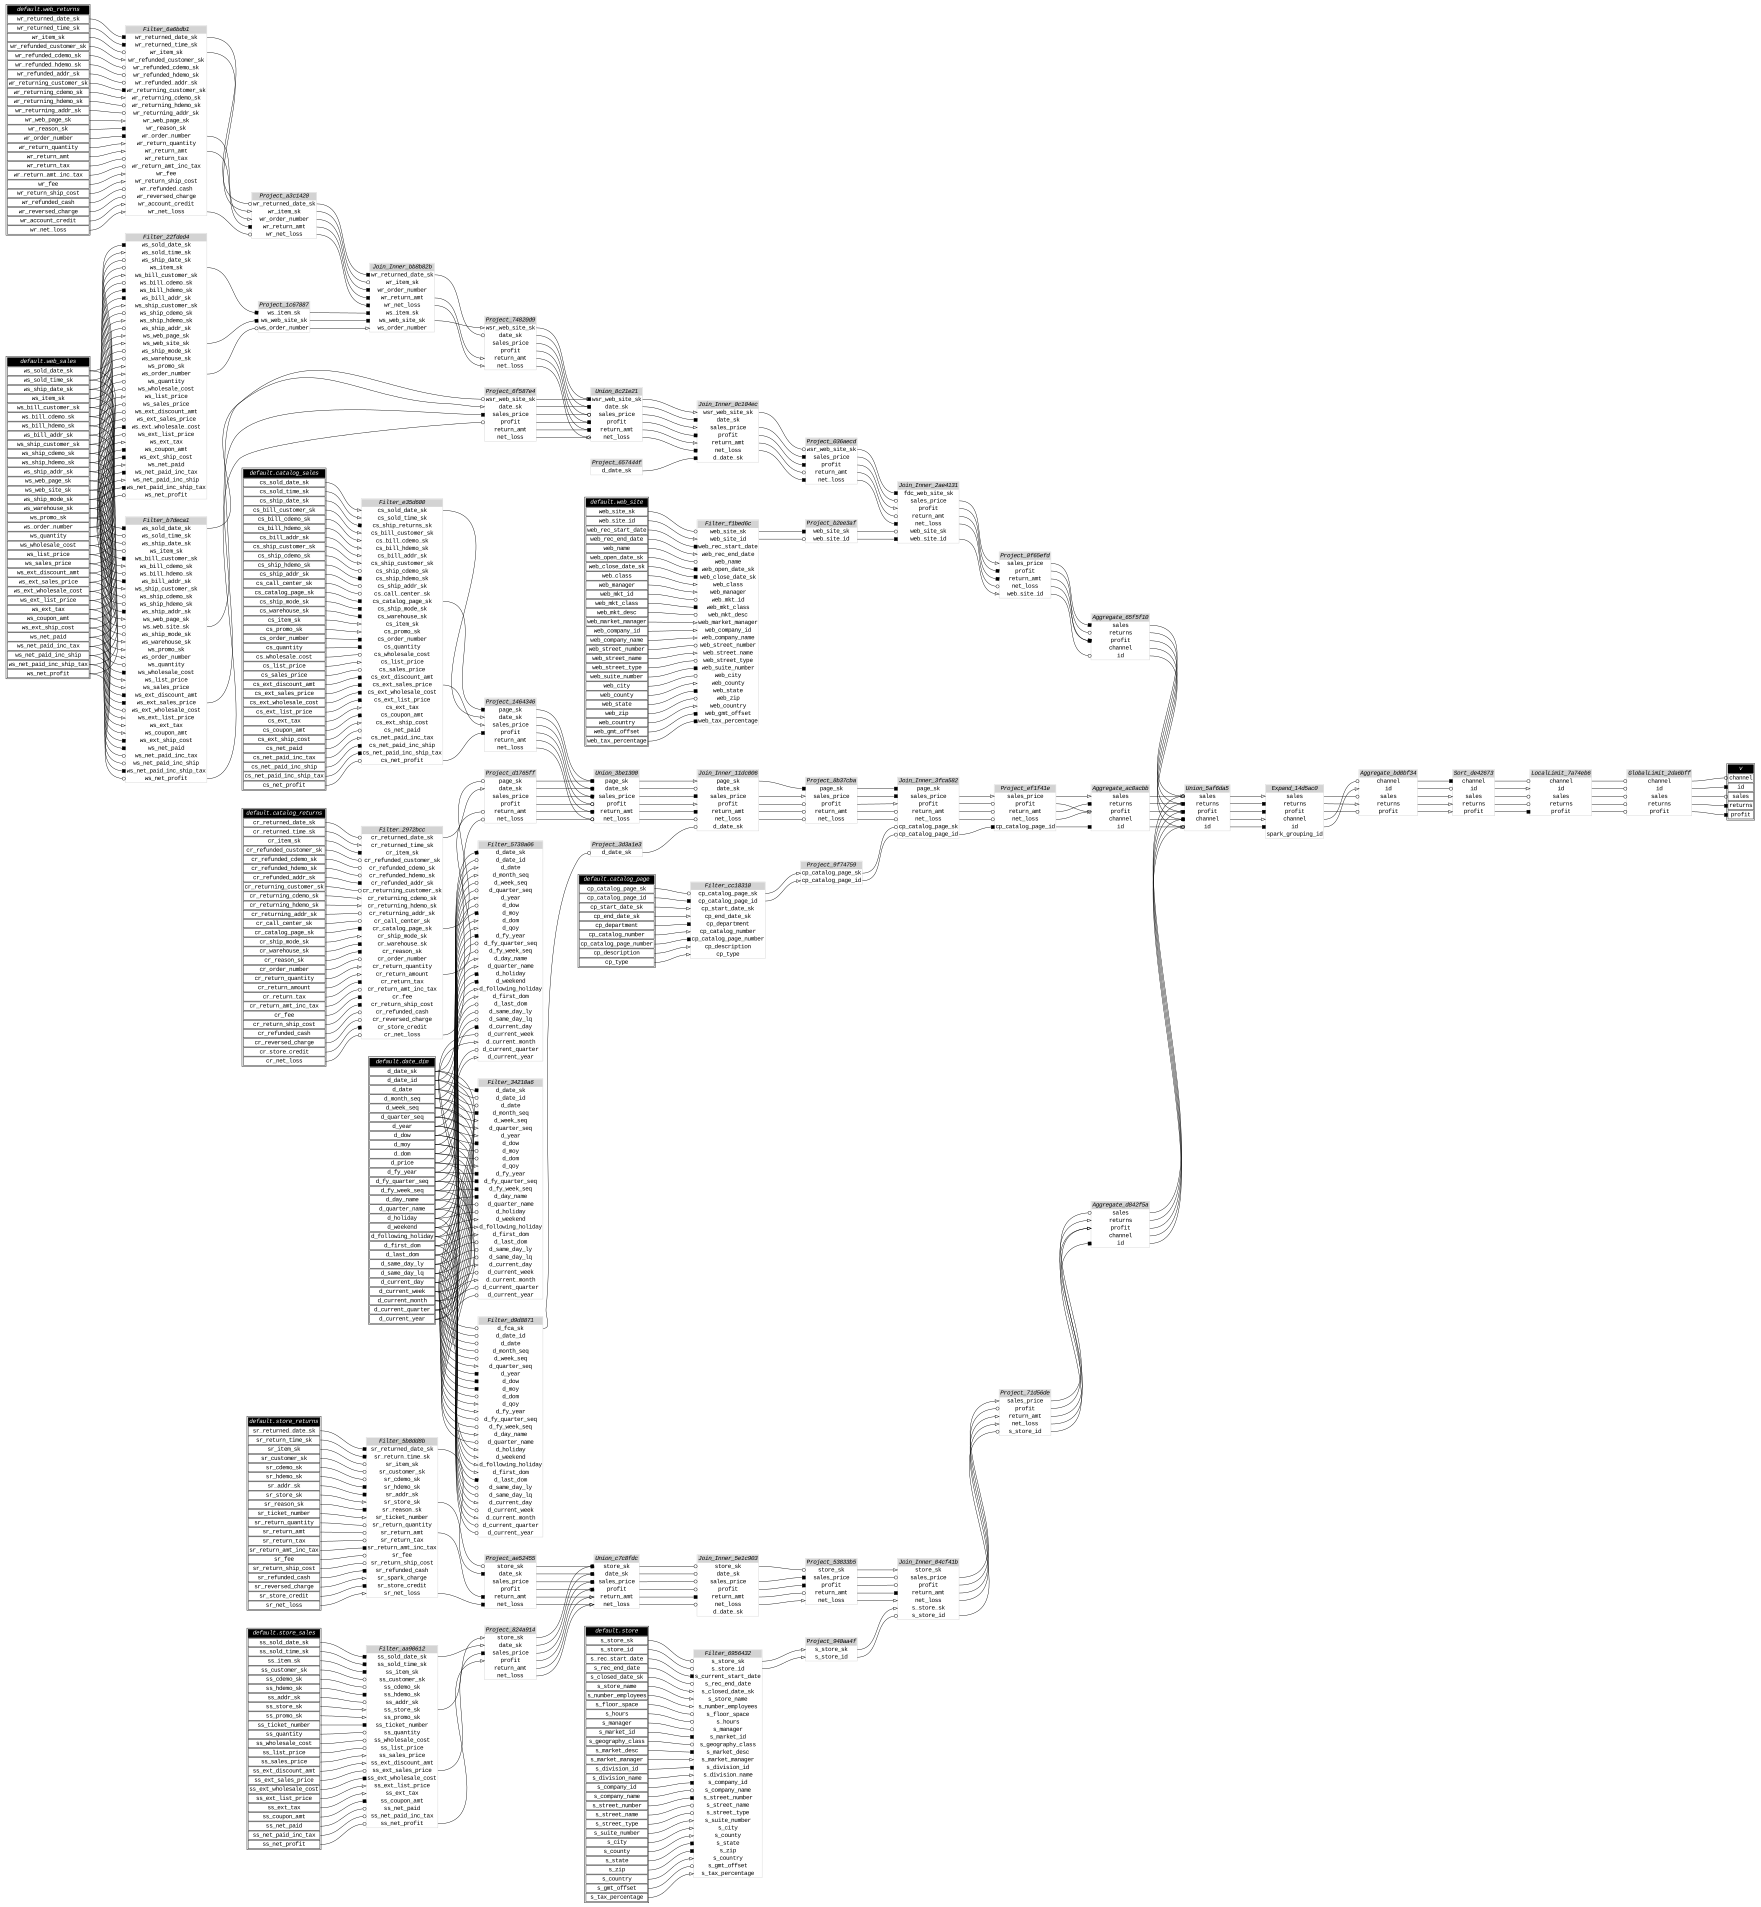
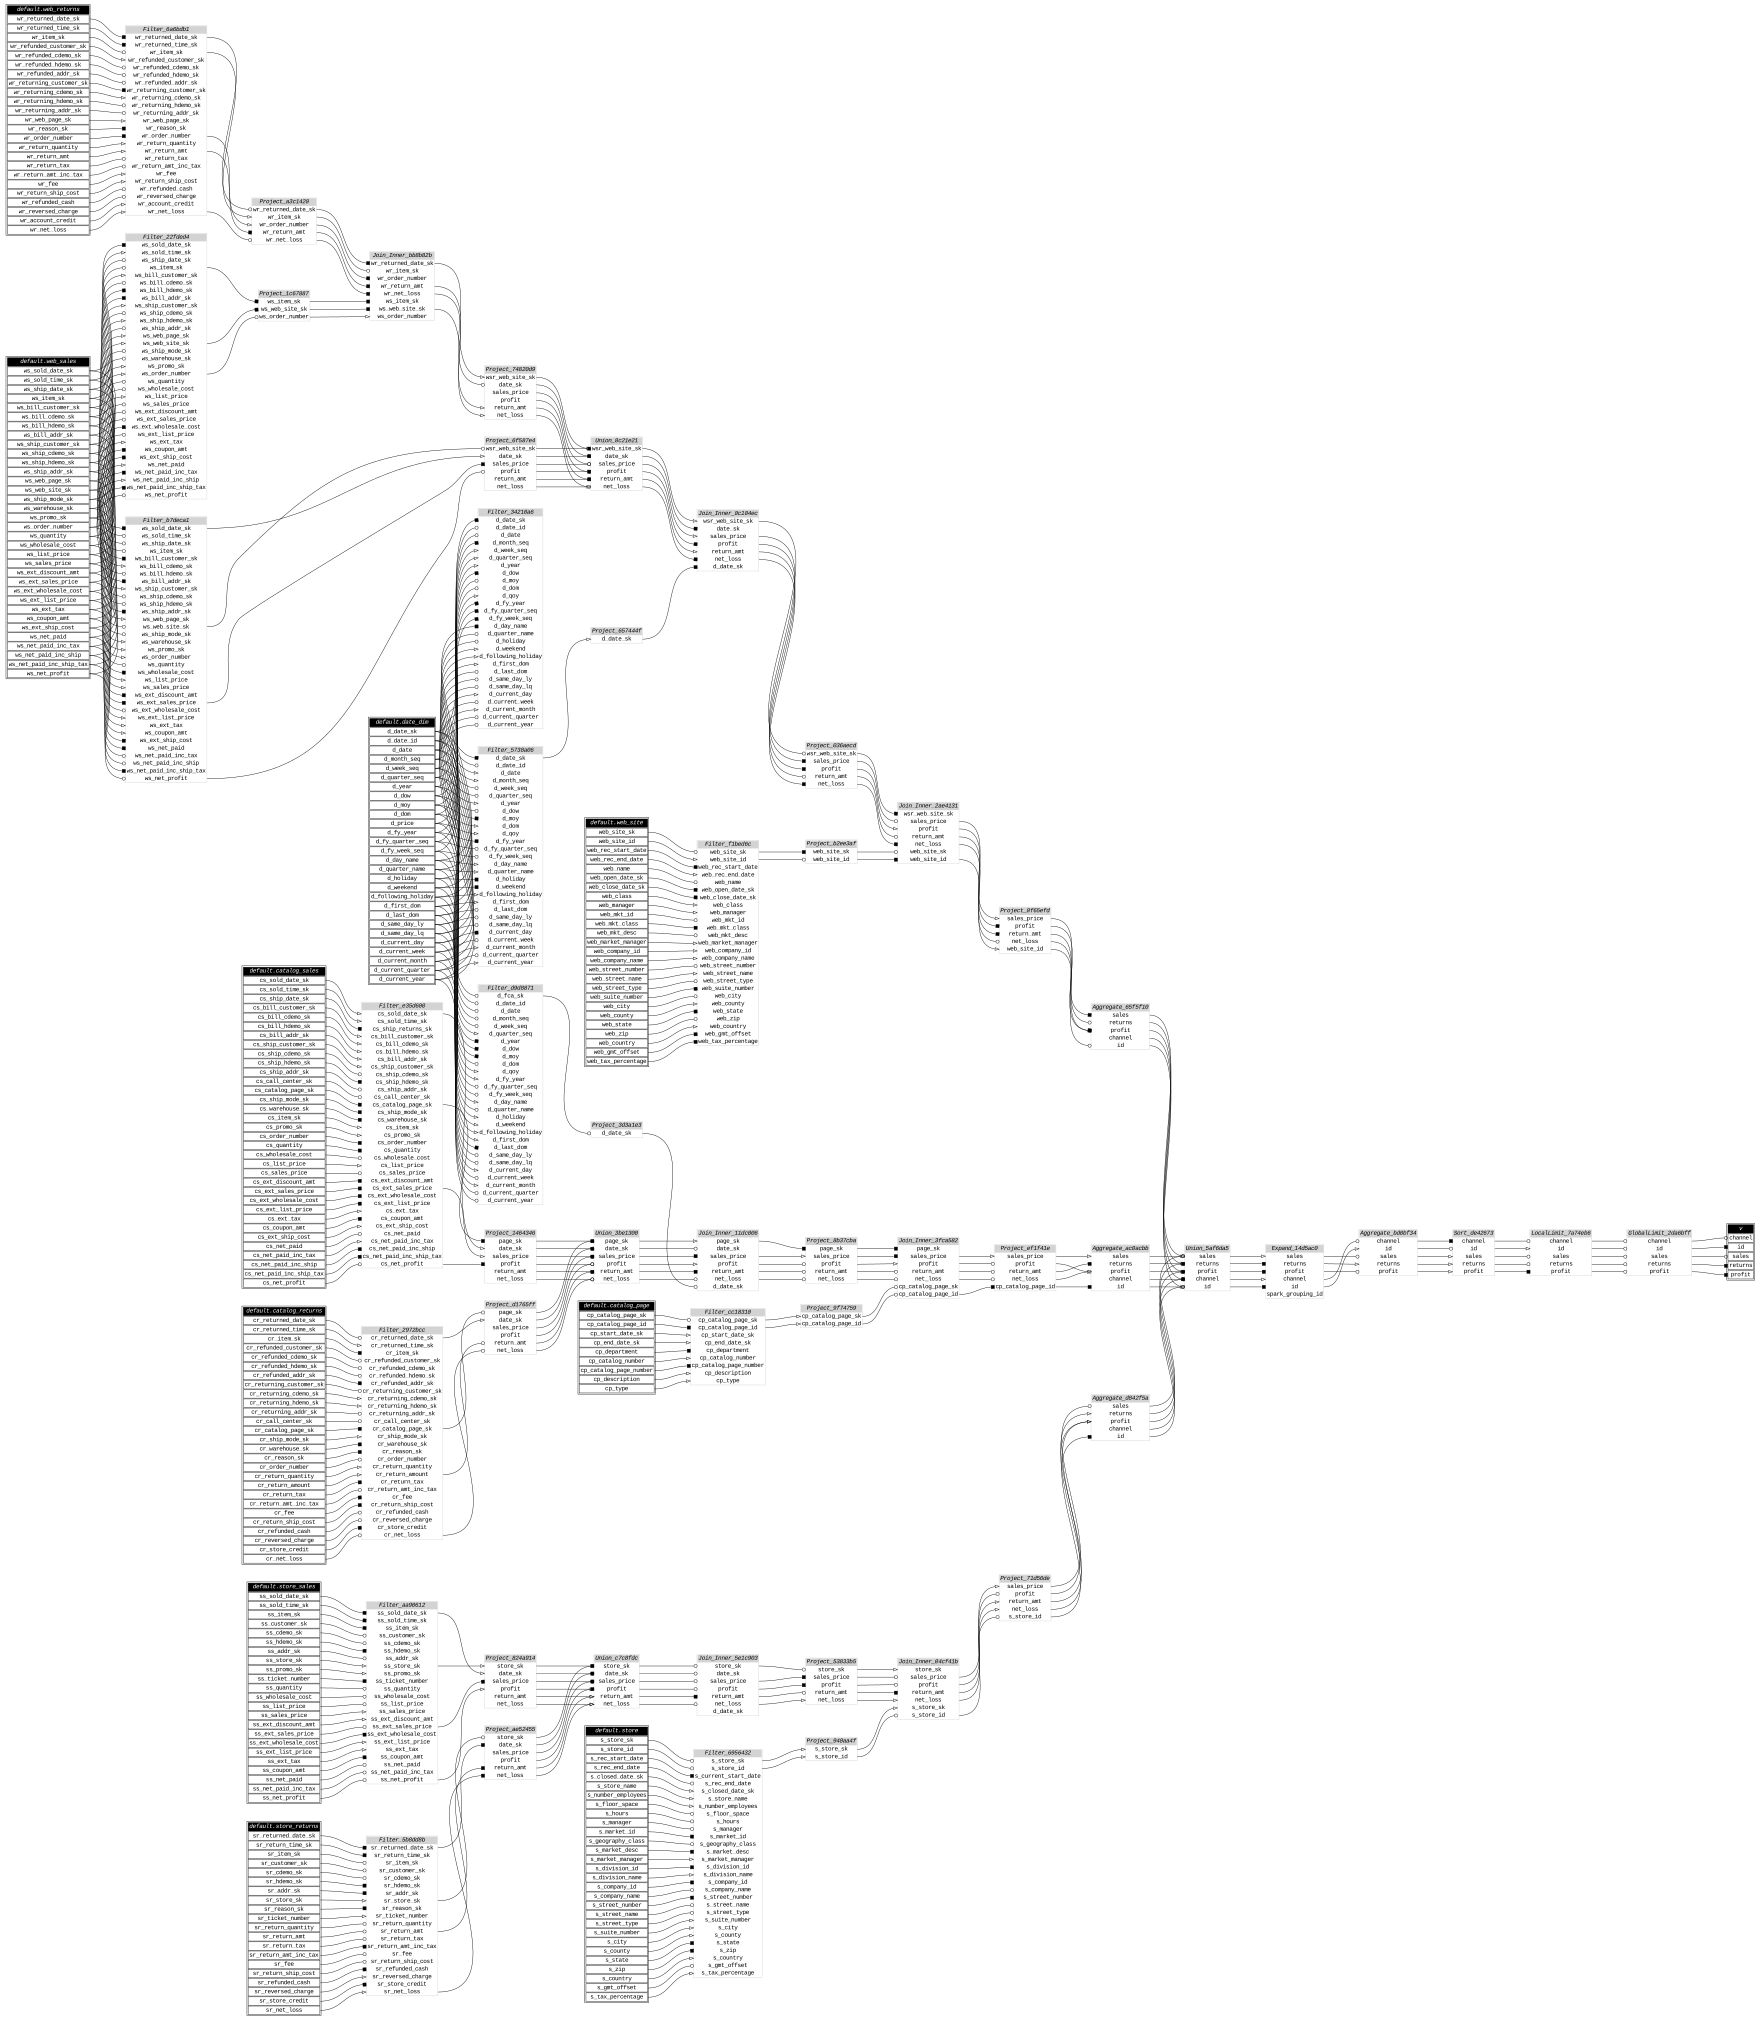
(928, 493) -> (928, 814)
none -> (567, 701)
(402, 1578) -> (402, 1977)
